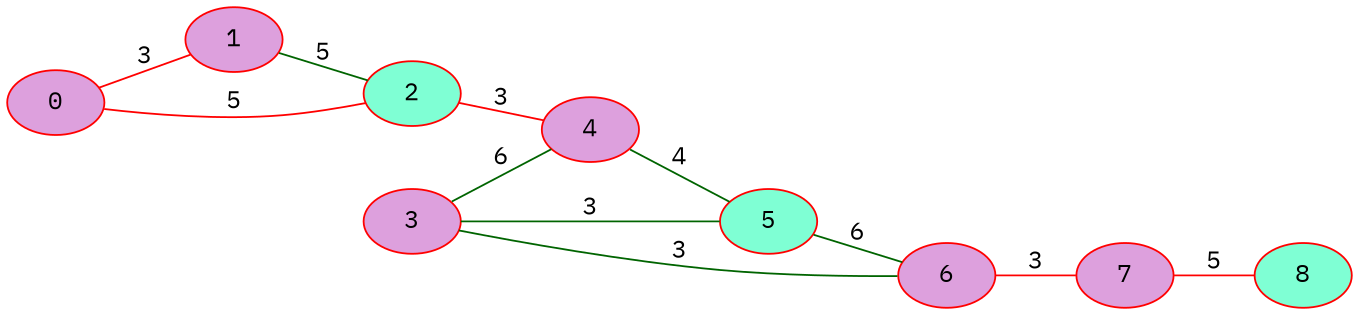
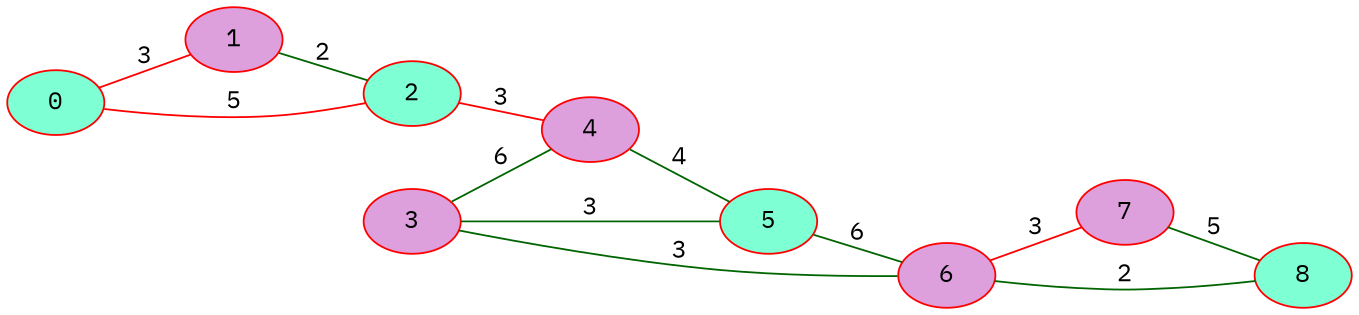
(323, 53) -> (323, 53)
(56, 103) -> (56, 103)
(1214, 275) -> (1214, 244)
none -> (1125, 290)
